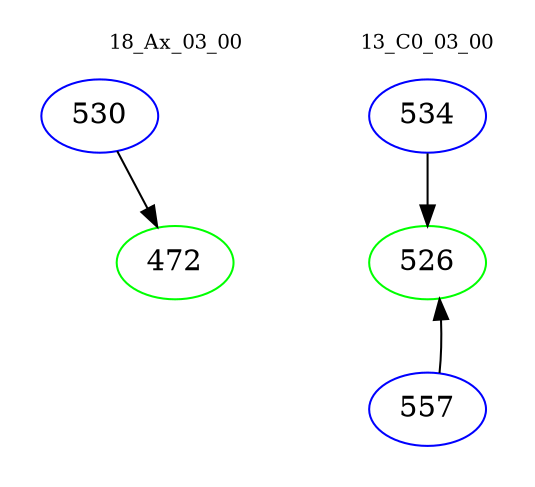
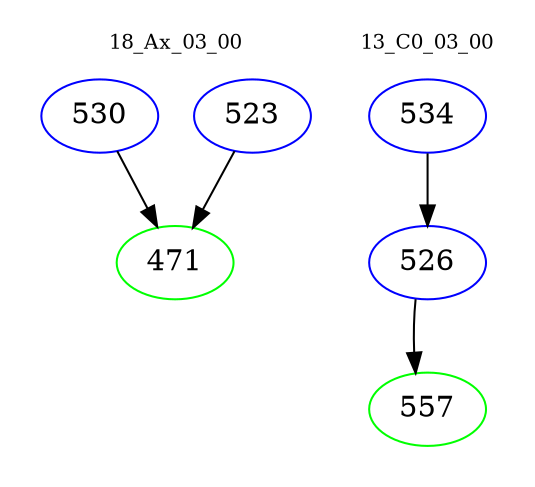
none -> (252, 116)
(175, 263) -> (175, 263)
(428, 263) -> (428, 263)
(441, 347) -> (414, 326)
(428, 409) -> (428, 409)
